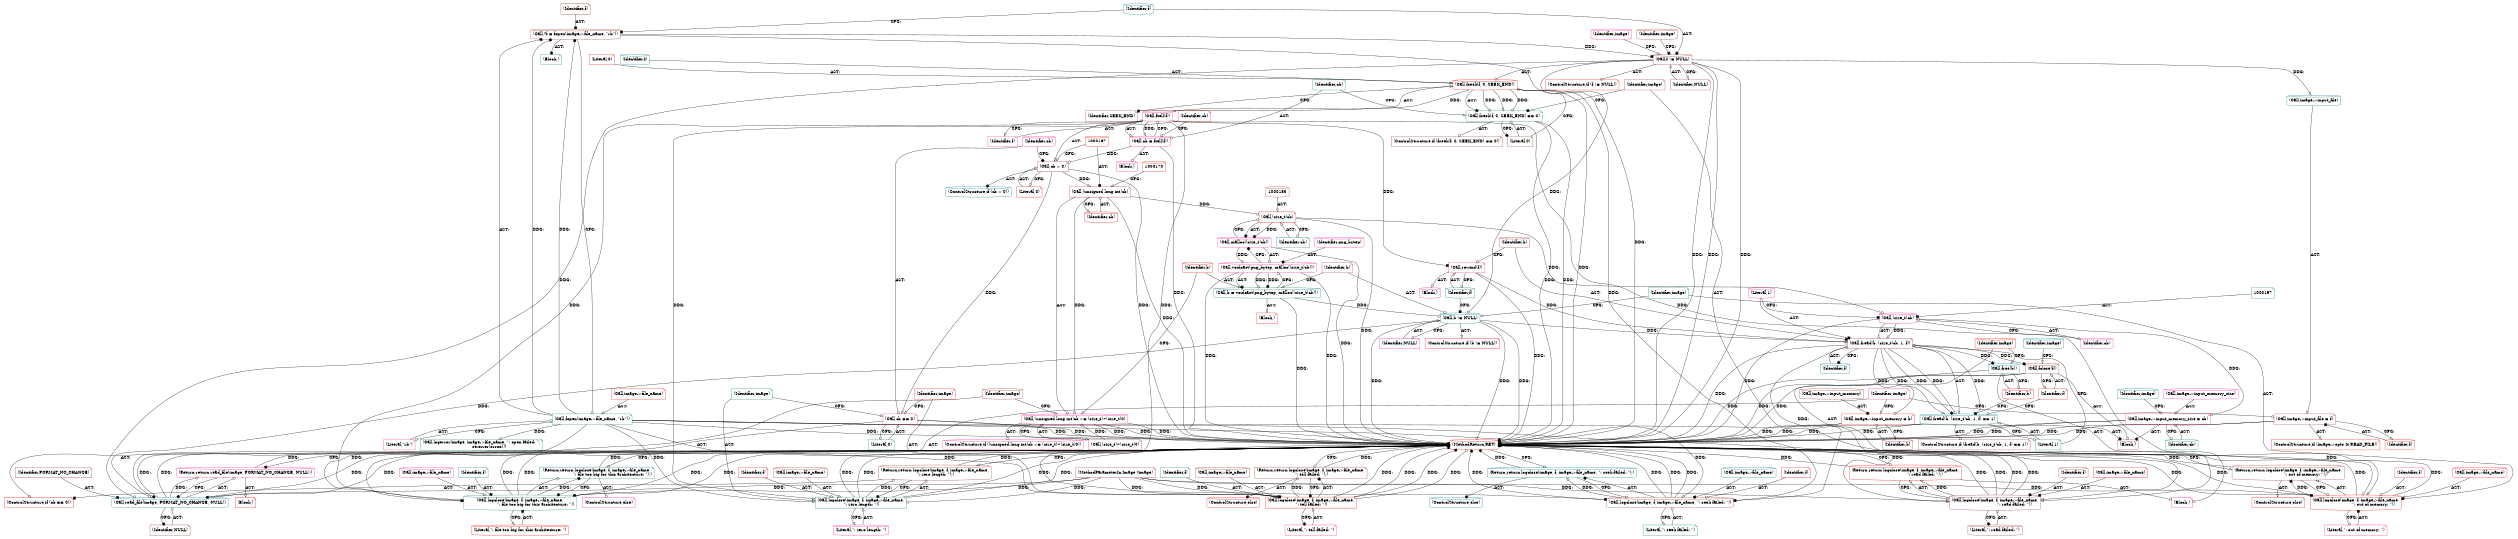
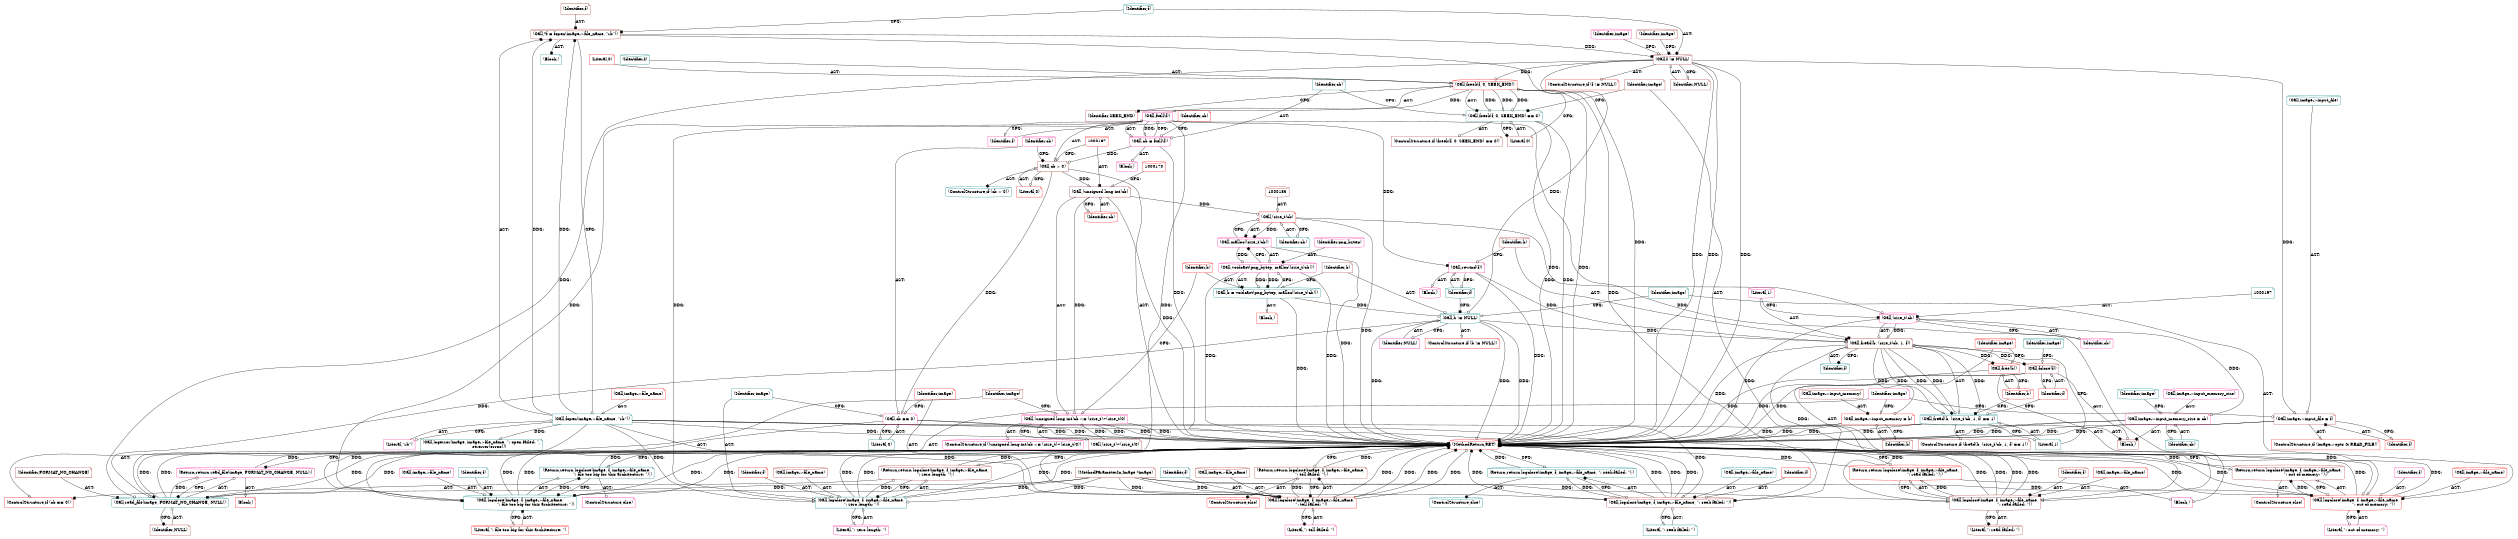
(2006, 63) -> (2154, 72)
(1527, 72) -> (1527, 72)
(1145, 306) -> (1145, 306)
(2004, 369) -> (2004, 369)
